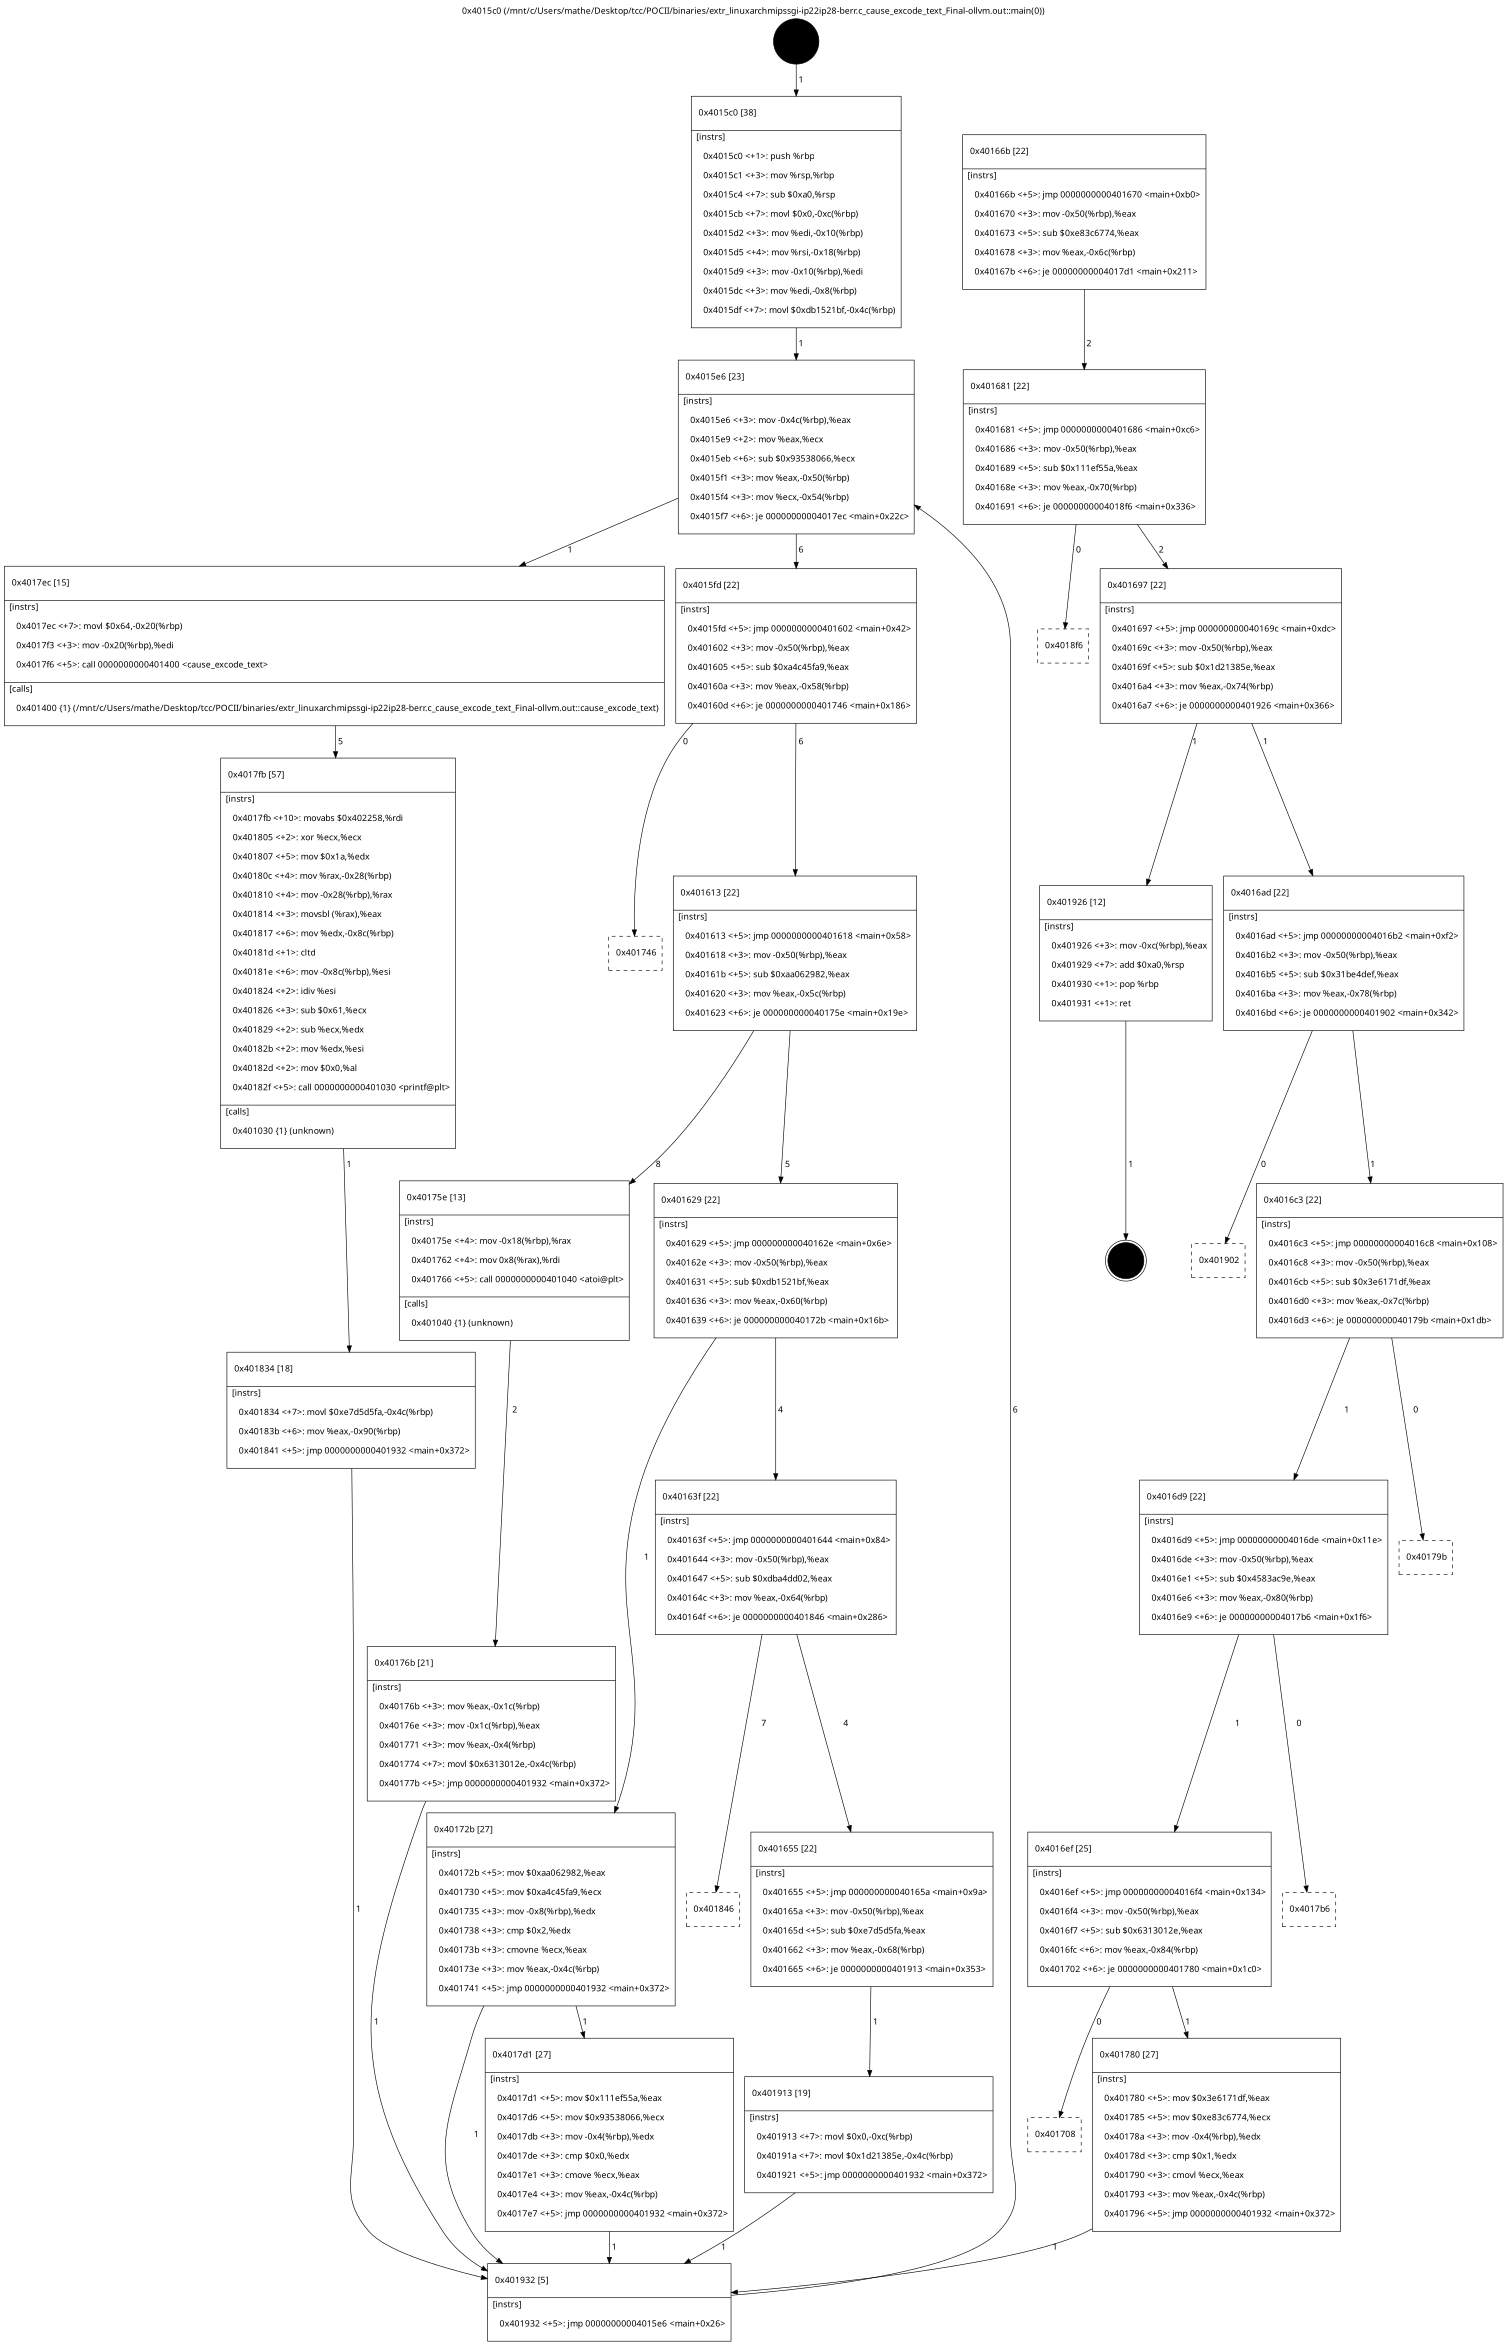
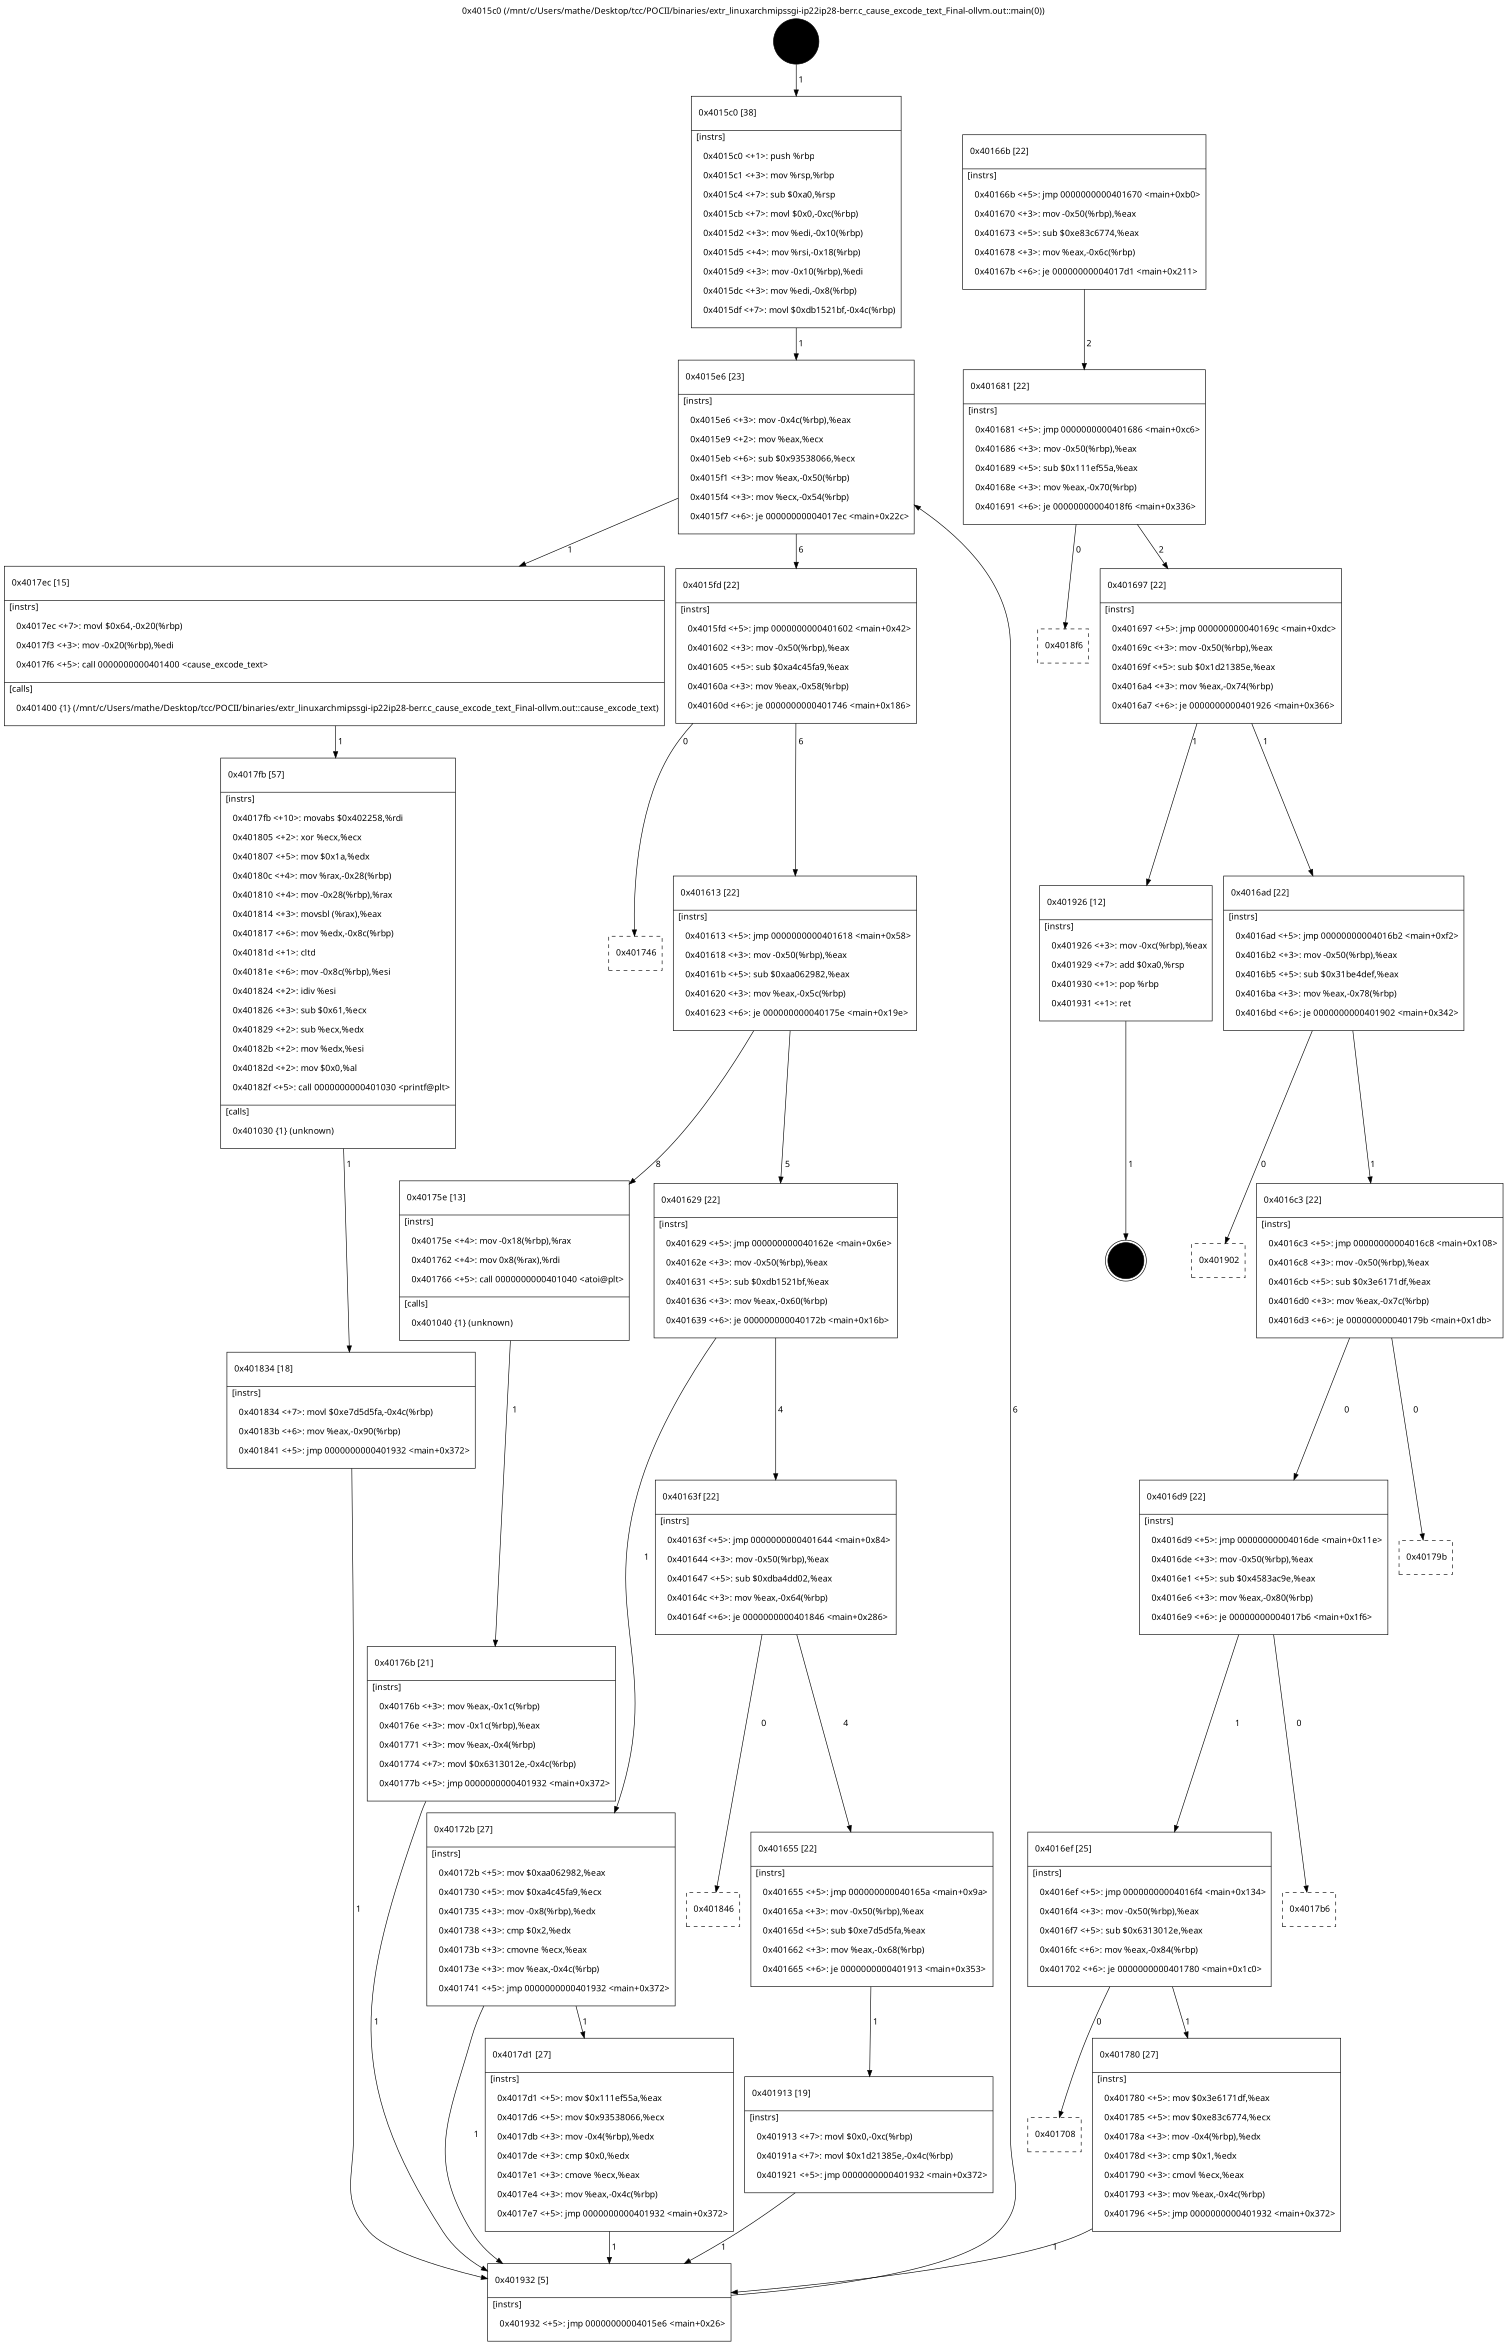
(340, 742) -> (340, 742)
(514, 1410) -> (514, 1410)
(1346, 1410) -> (1346, 1410)
(763, 1724) -> (763, 1724)
